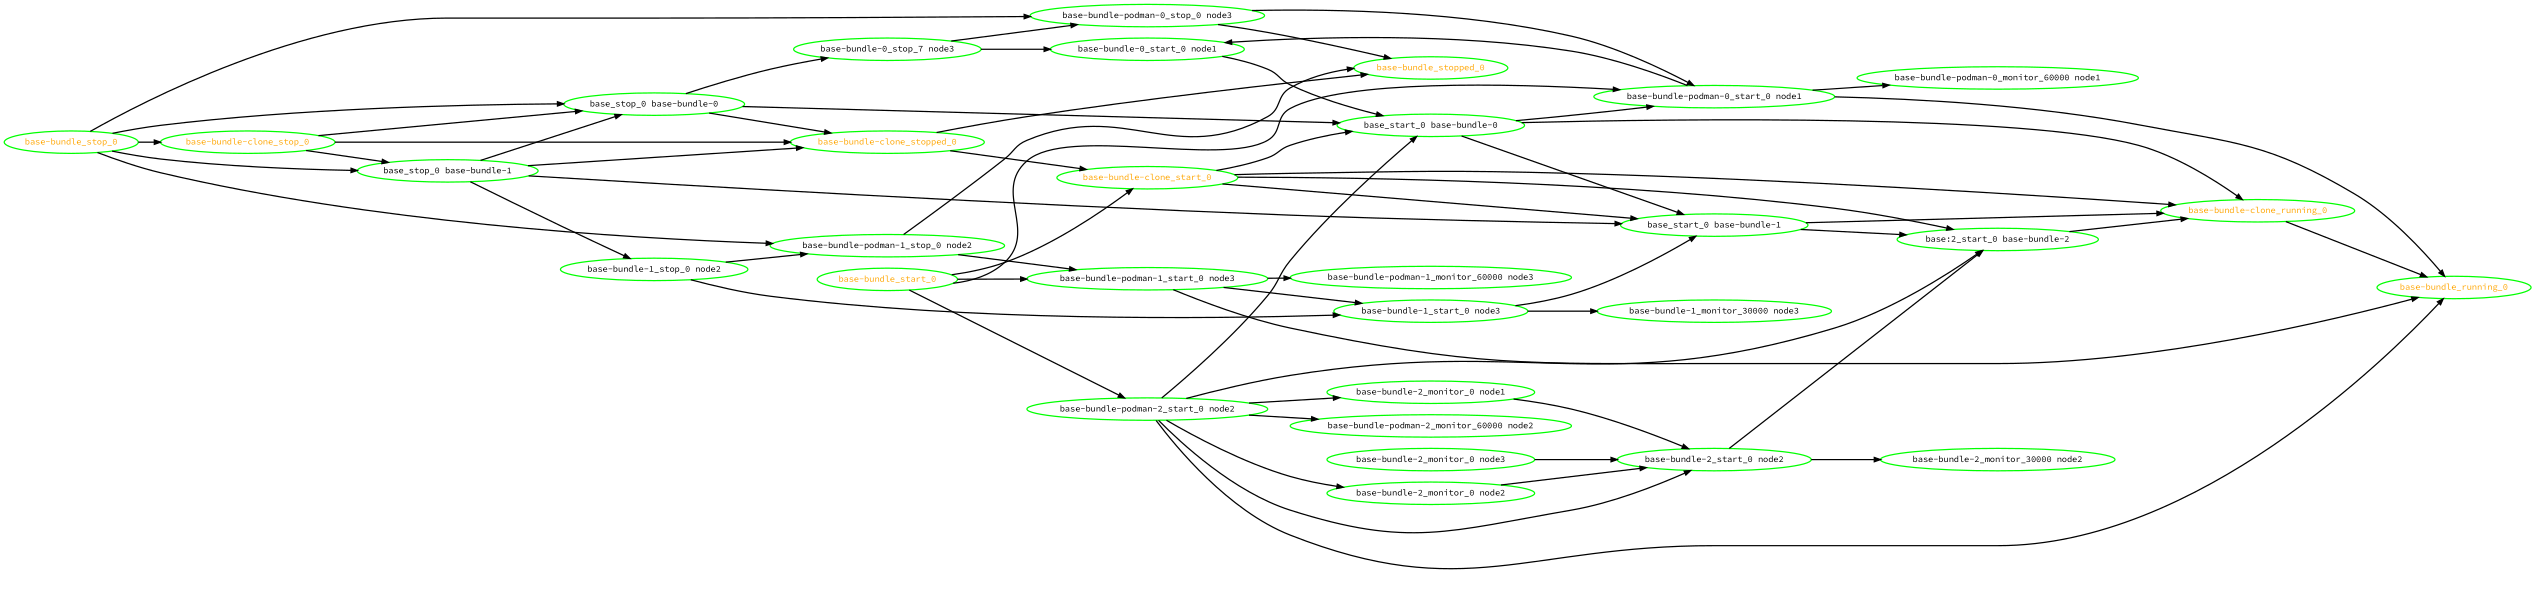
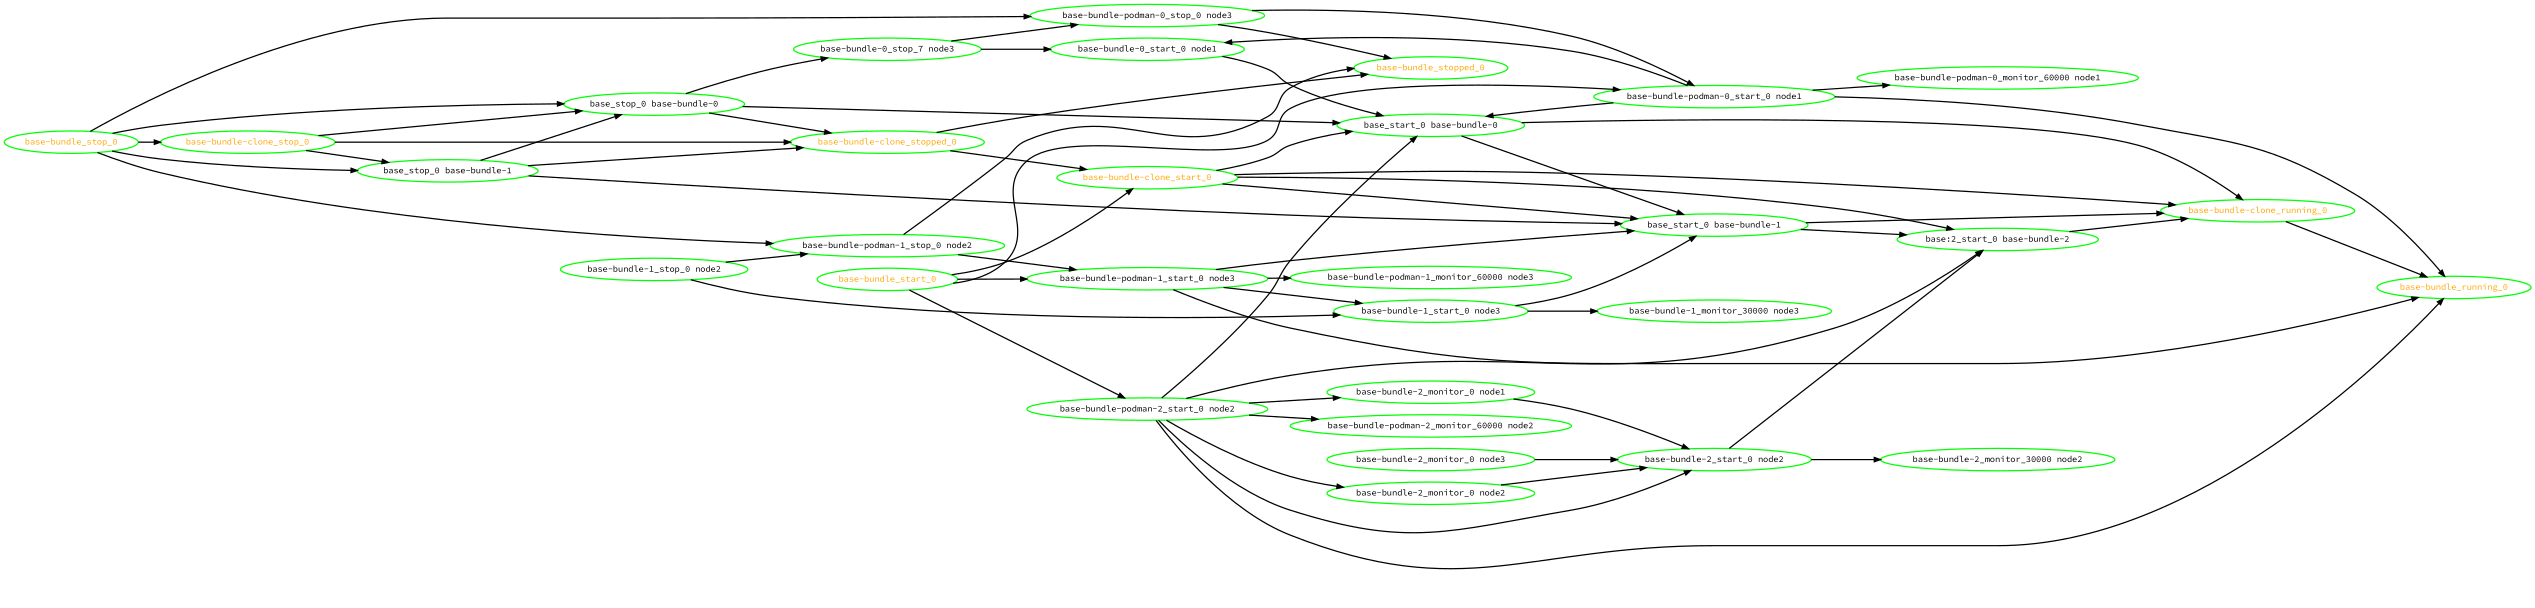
(1581, 114) -> (1553, 109)
(547, 219) -> none
none -> (1421, 248)
